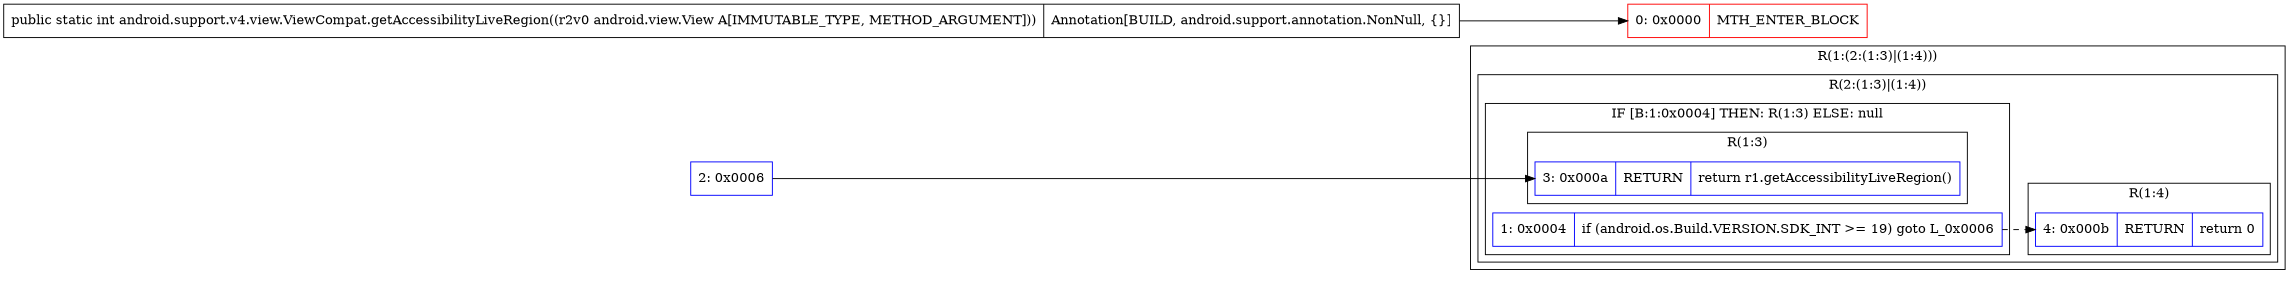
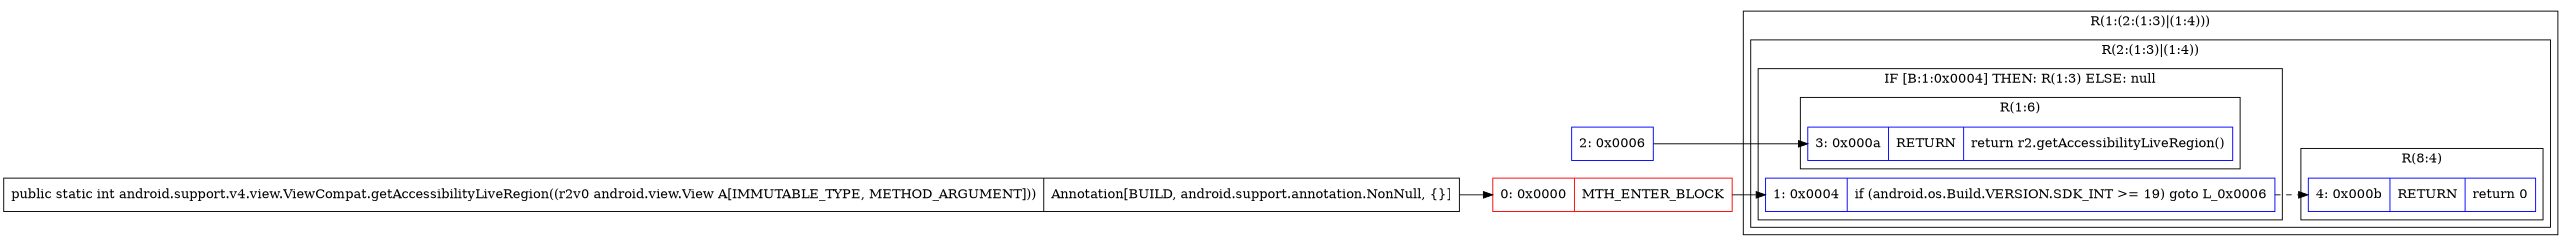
(1747, 143) -> (2020, 108)
(1825, 178) -> (2098, 143)
(2149, 194) -> (2422, 159)
none -> (1744, 195)
